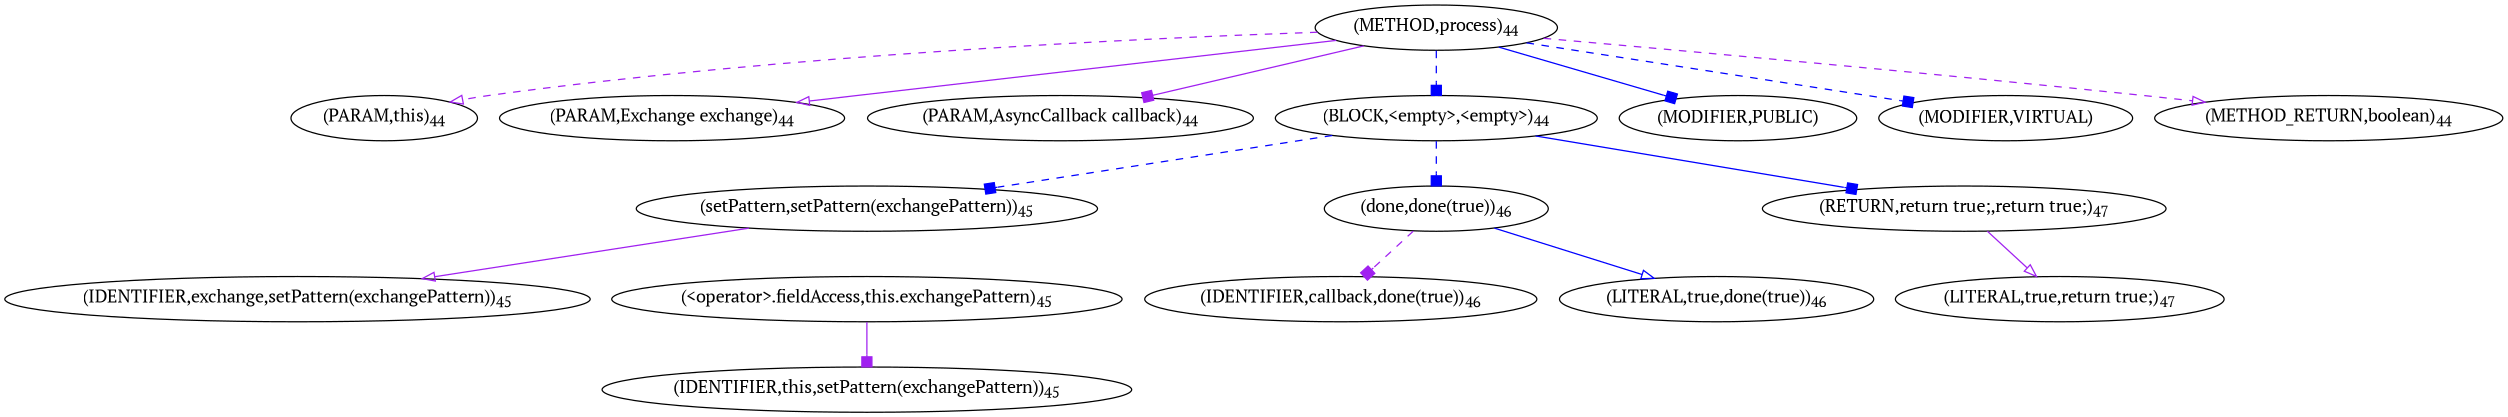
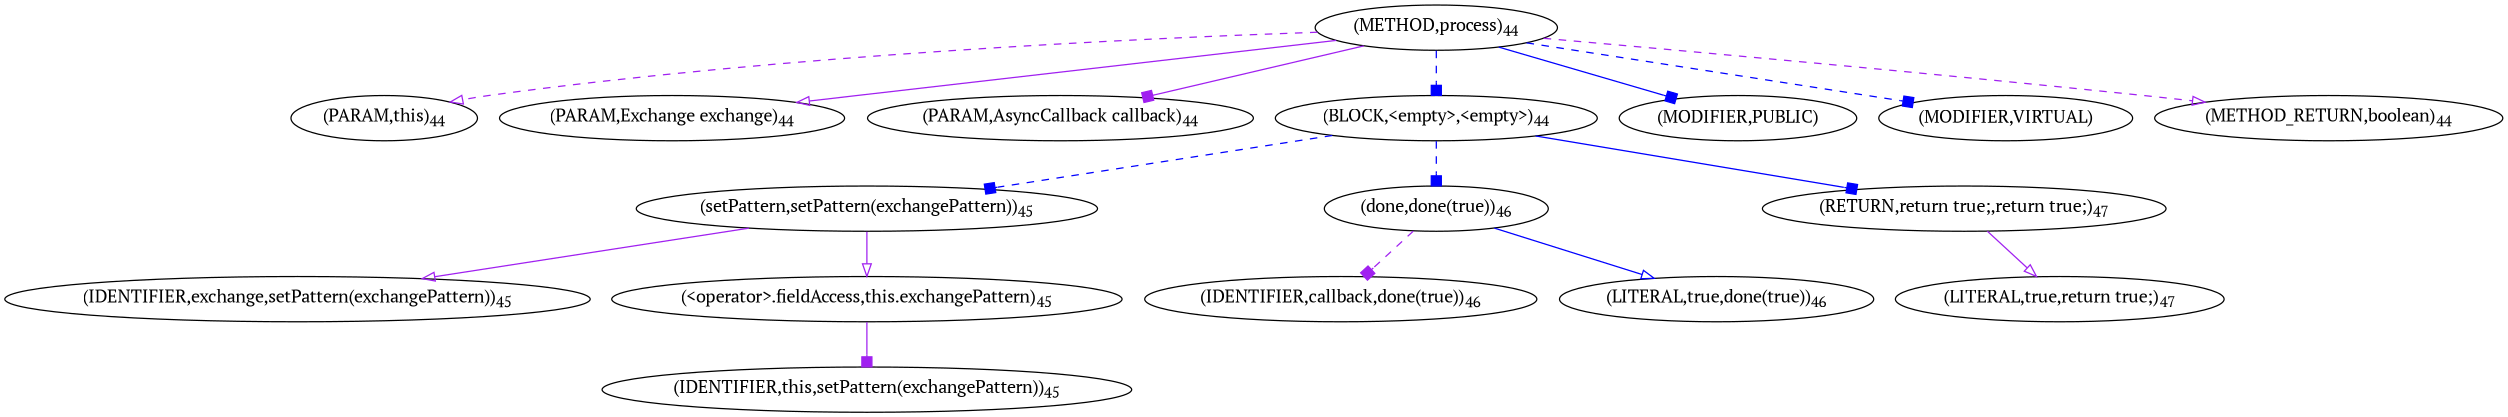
none -> (867, 248)
